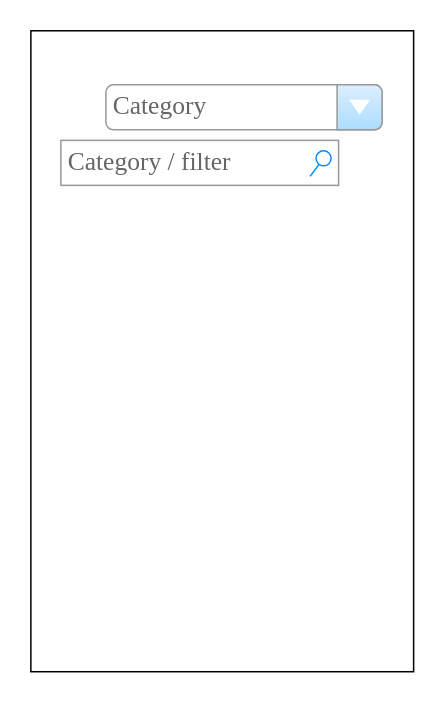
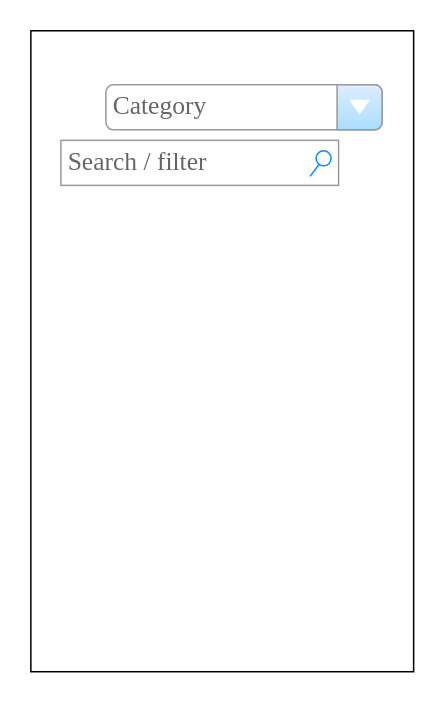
(176, 163) -> (162, 163)
